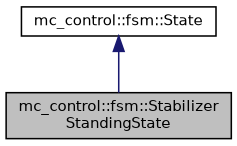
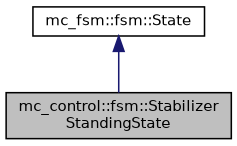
(119, 21) -> (119, 21)
